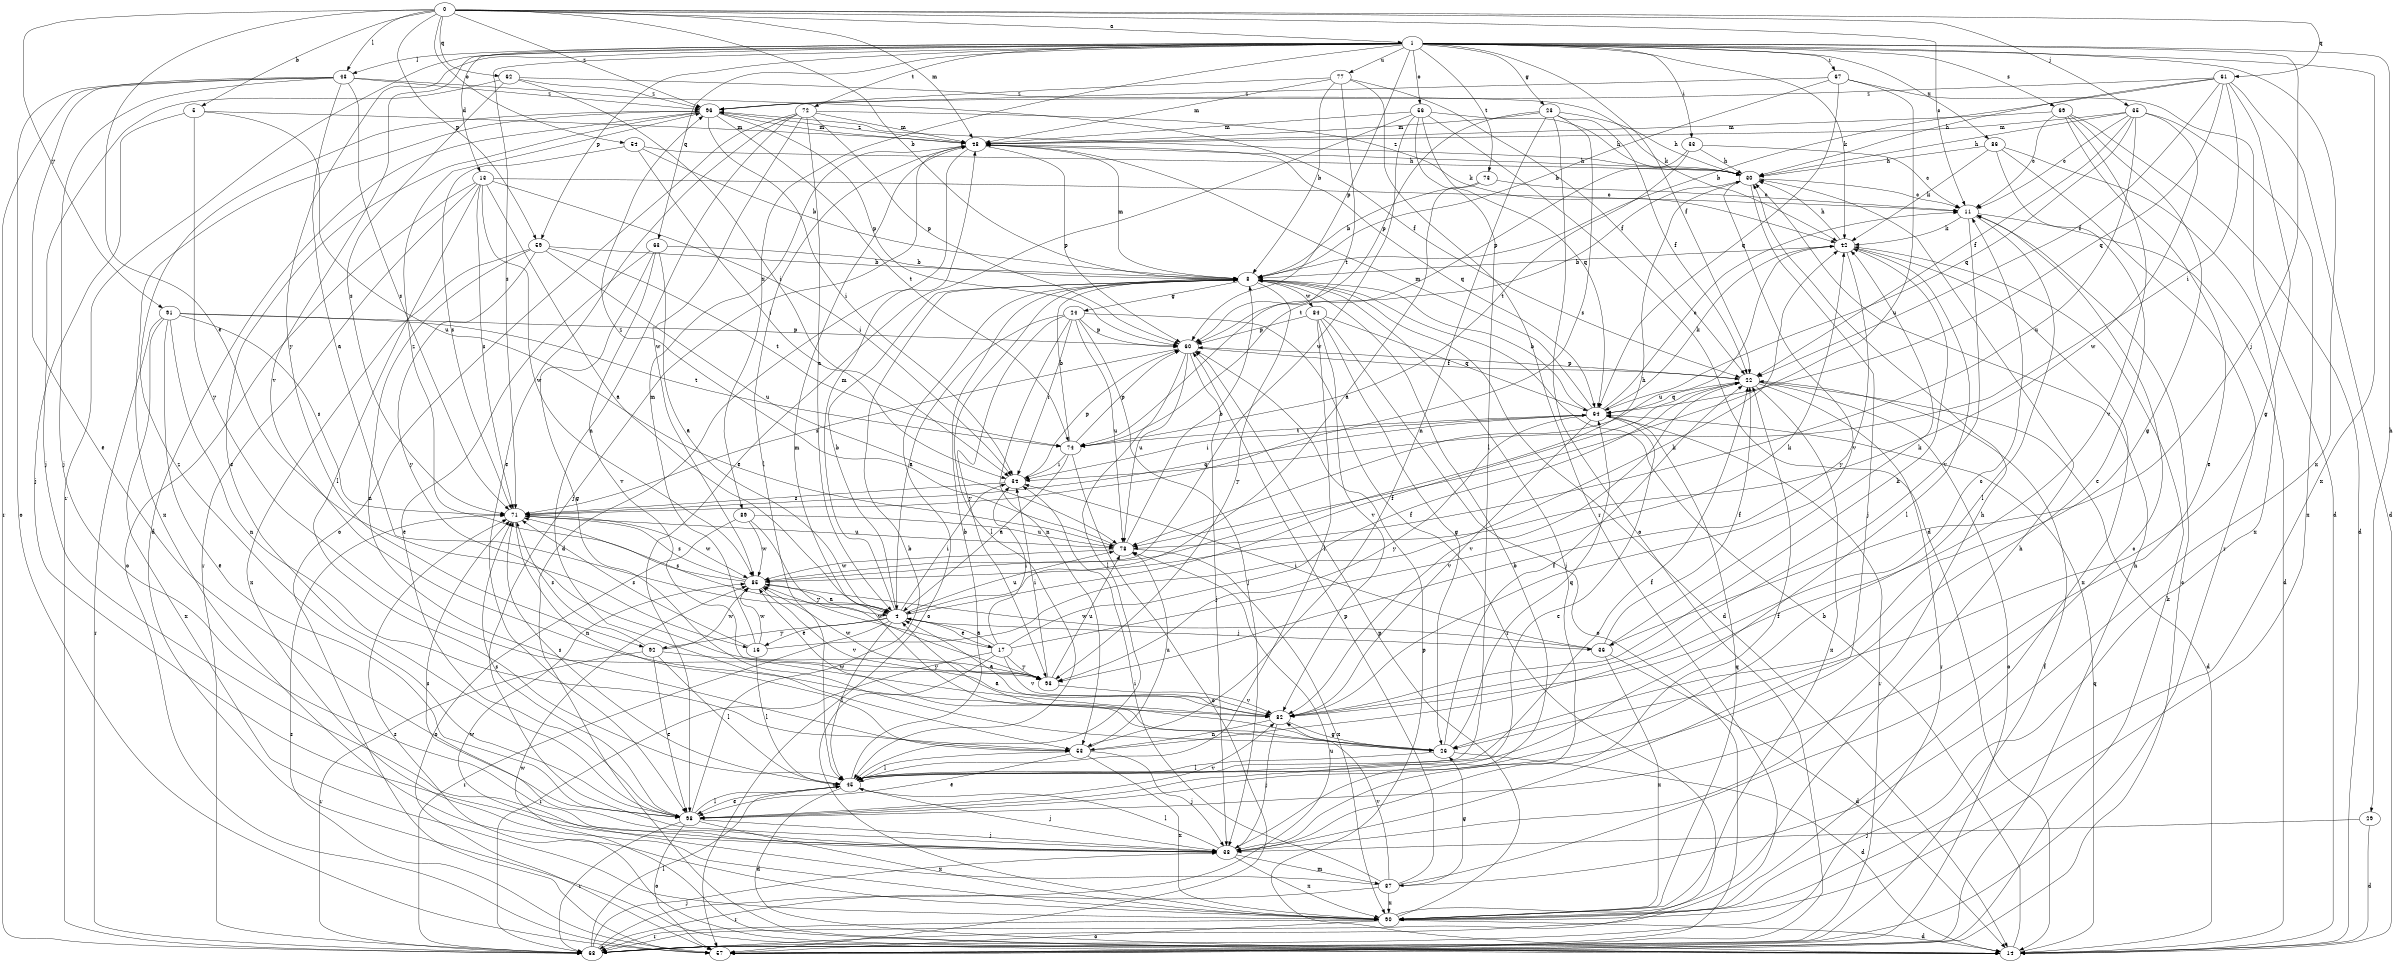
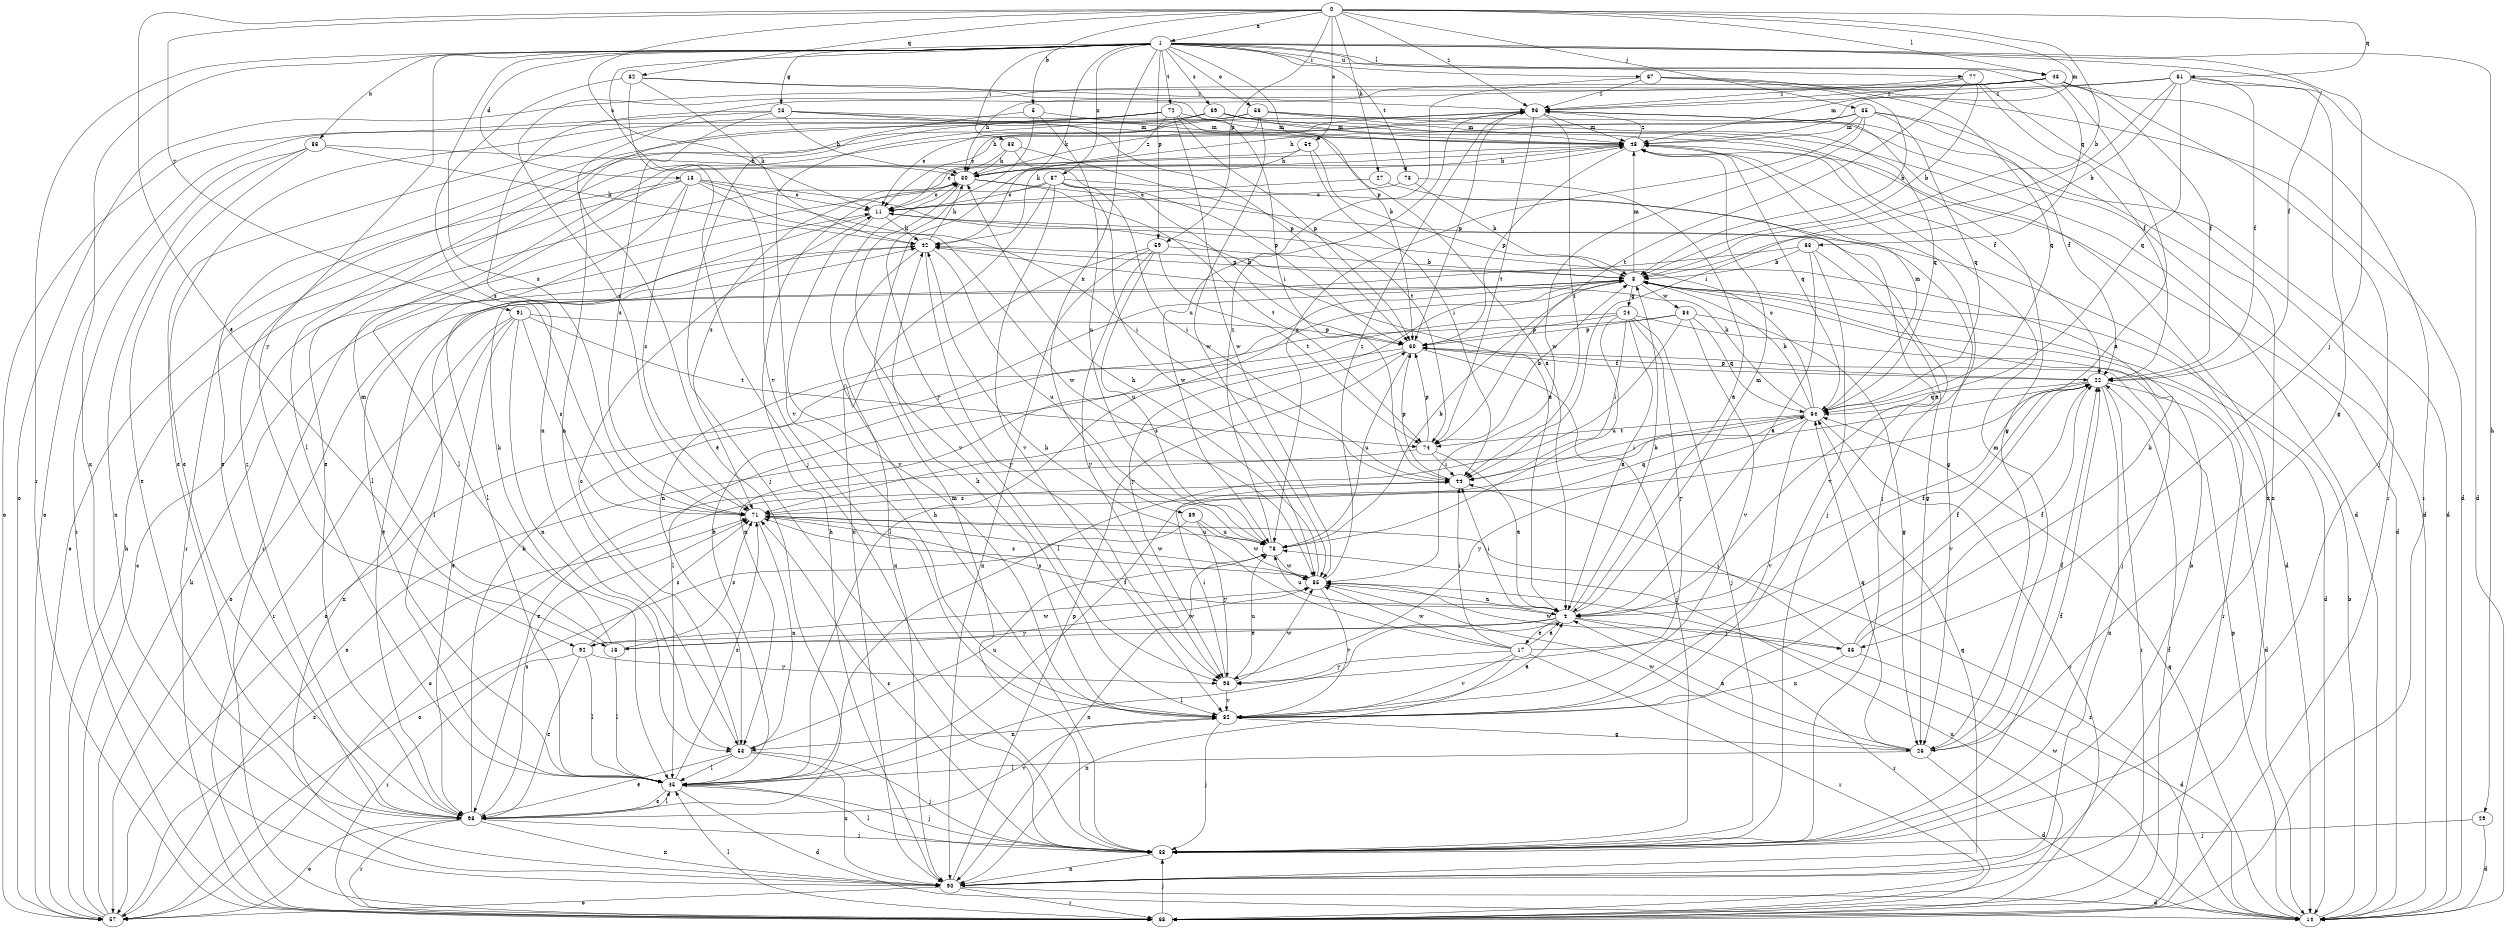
none -> (1380, 178)
(1015, 482) -> (1460, 482)
(1306, 869) -> (894, 283)
(1655, 900) -> (1668, 704)
